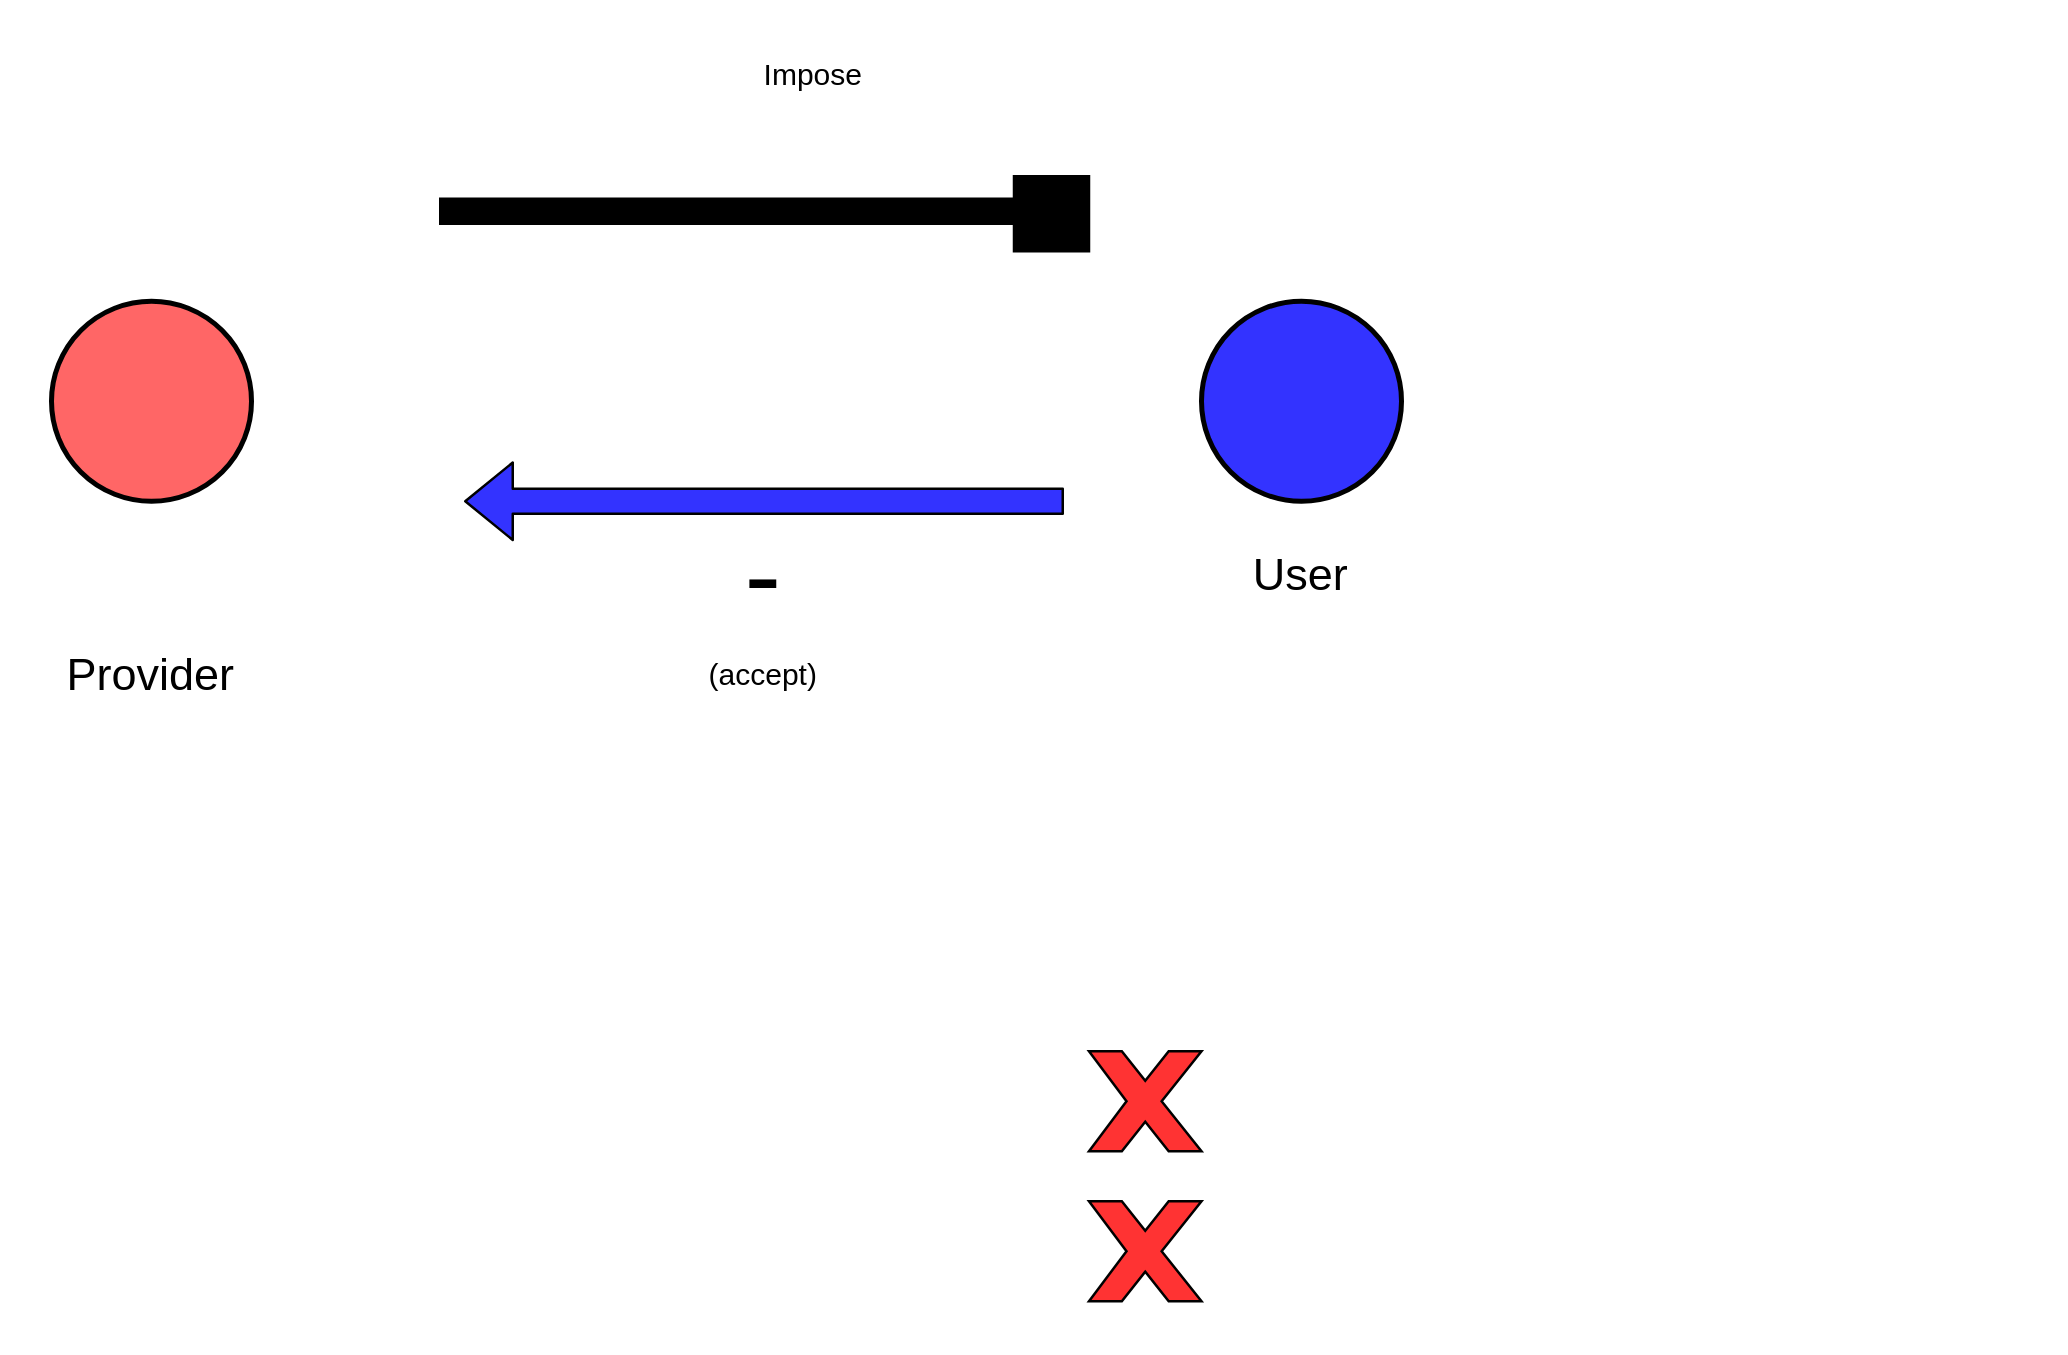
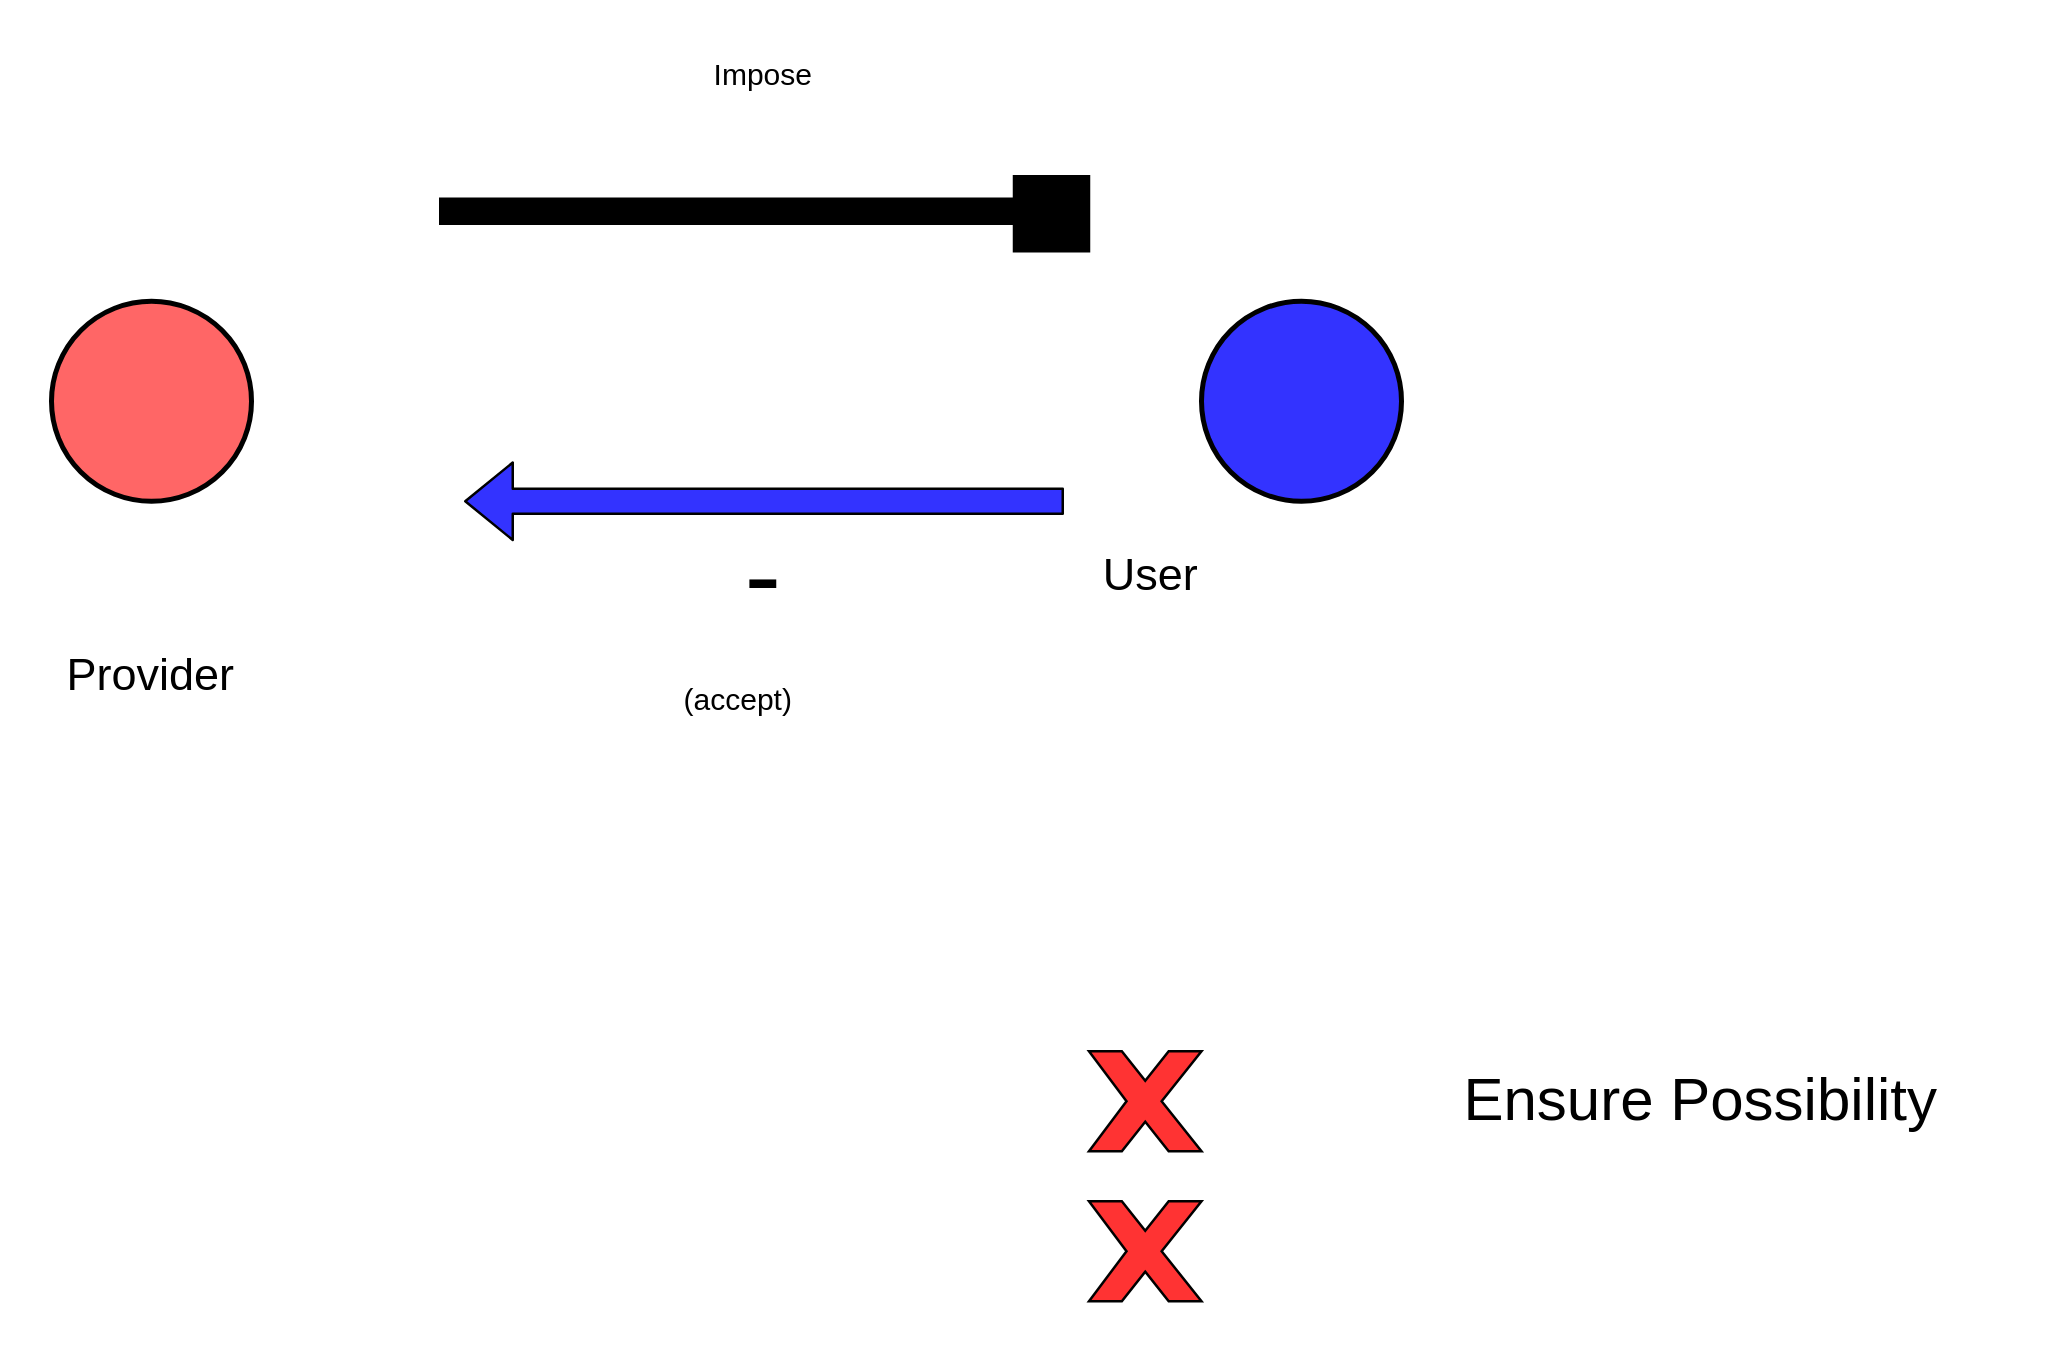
(814, 76) -> (764, 76)
(1301, 576) -> (1151, 576)
(764, 676) -> (739, 701)
none -> (1701, 1101)
